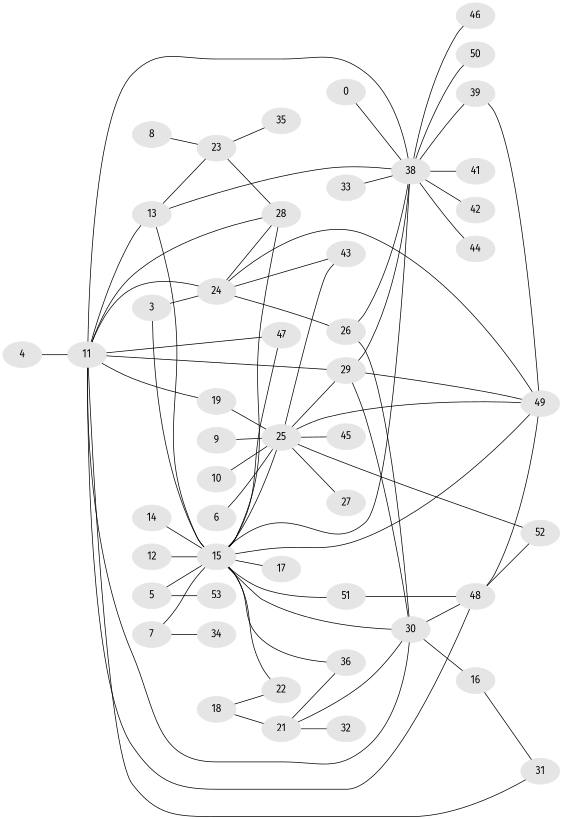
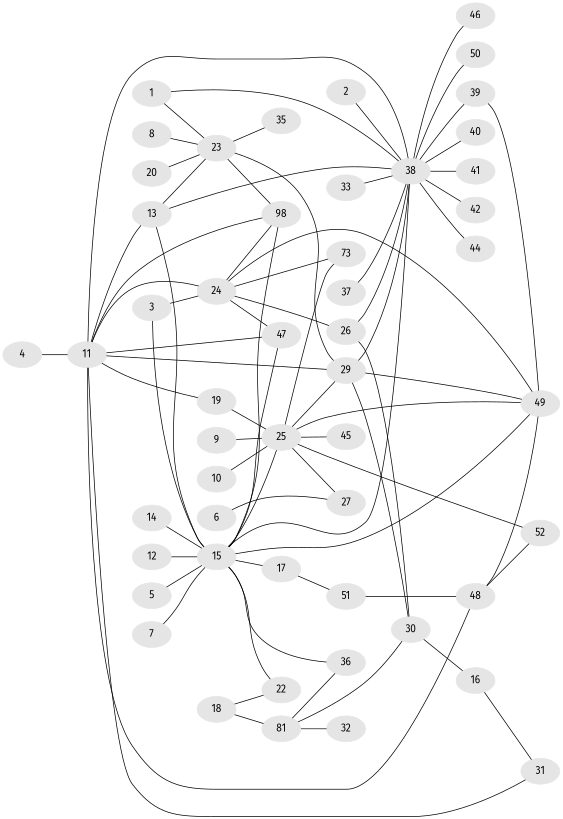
(346, 92) -> (346, 92)
none -> (152, 94)
none -> (476, 132)
none -> (152, 173)
(281, 214) -> (281, 214)
none -> (318, 238)
(346, 254) -> (346, 254)
none -> (346, 293)
none -> (249, 313)
(249, 482) -> (278, 496)
(274, 592) -> (314, 583)
(217, 596) -> none
(443, 613) -> none
(302, 616) -> none
(217, 635) -> none
(154, 714) -> none
(281, 729) -> (281, 729)
